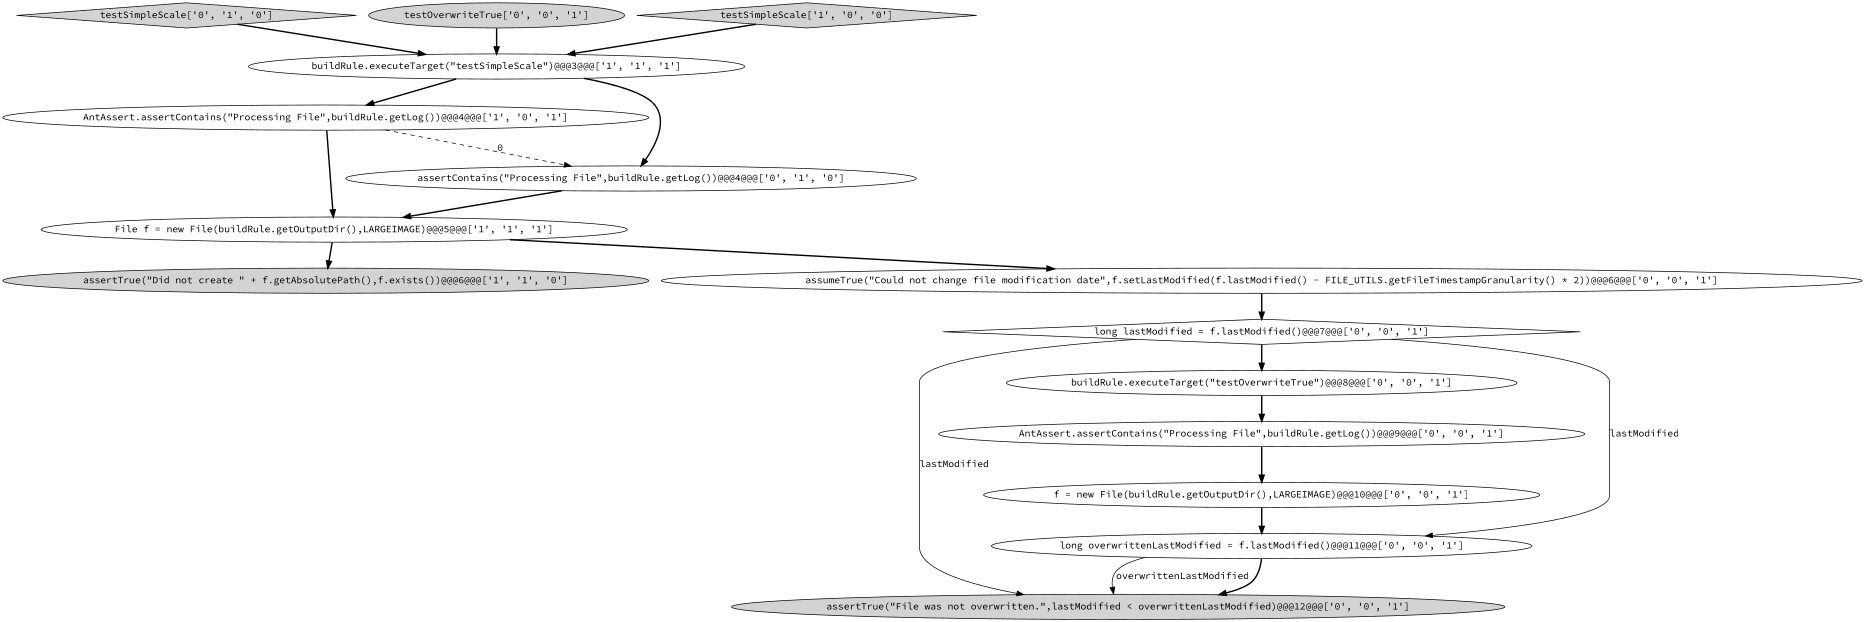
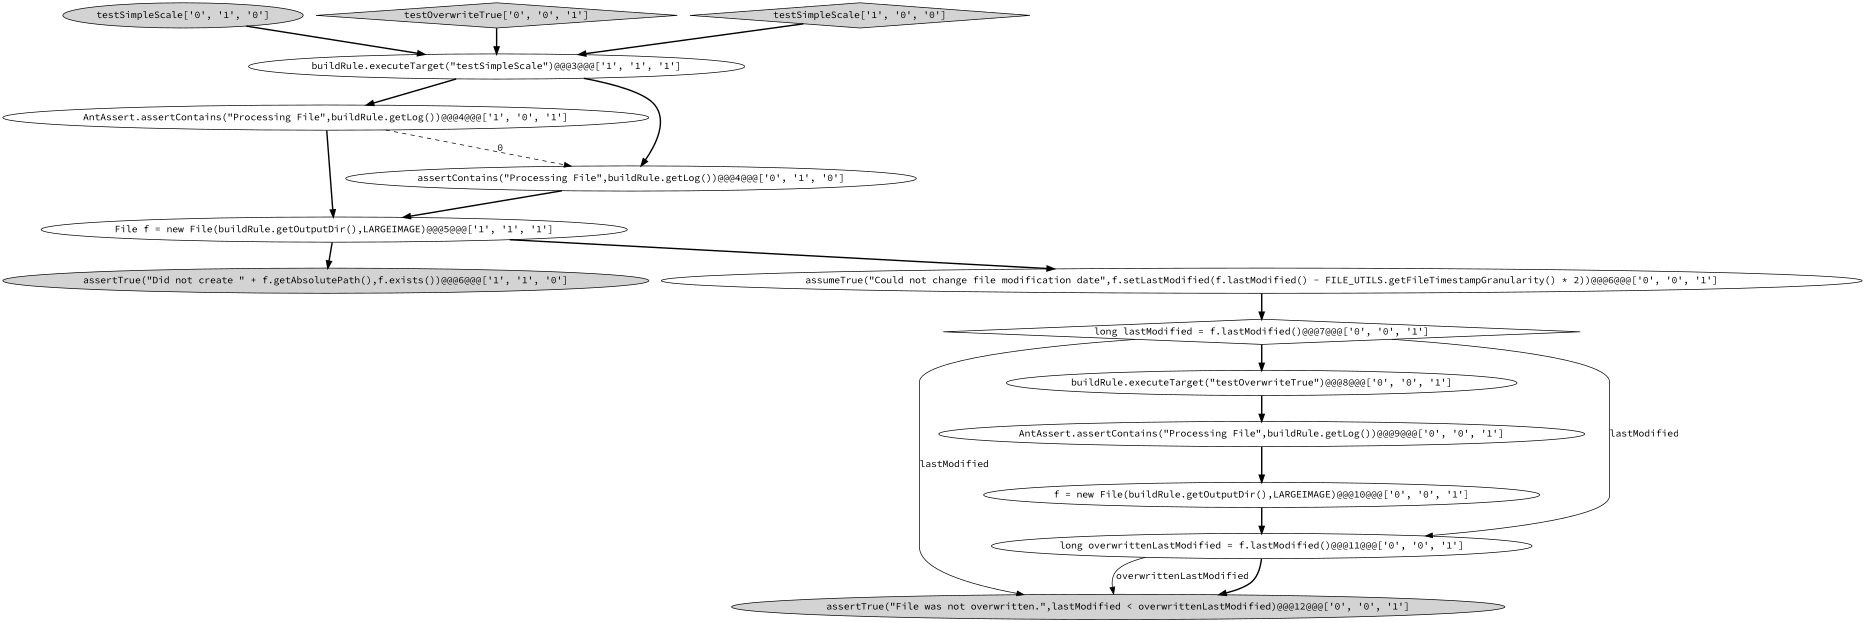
(187, 15) -> (183, 15)
(497, 15) -> (497, 15)
